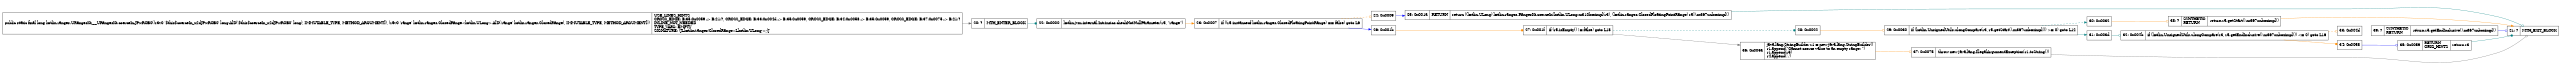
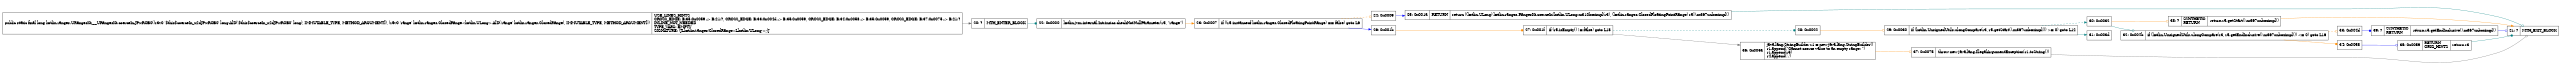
none -> (2365, 31)
(2115, 35) -> (2122, 29)
